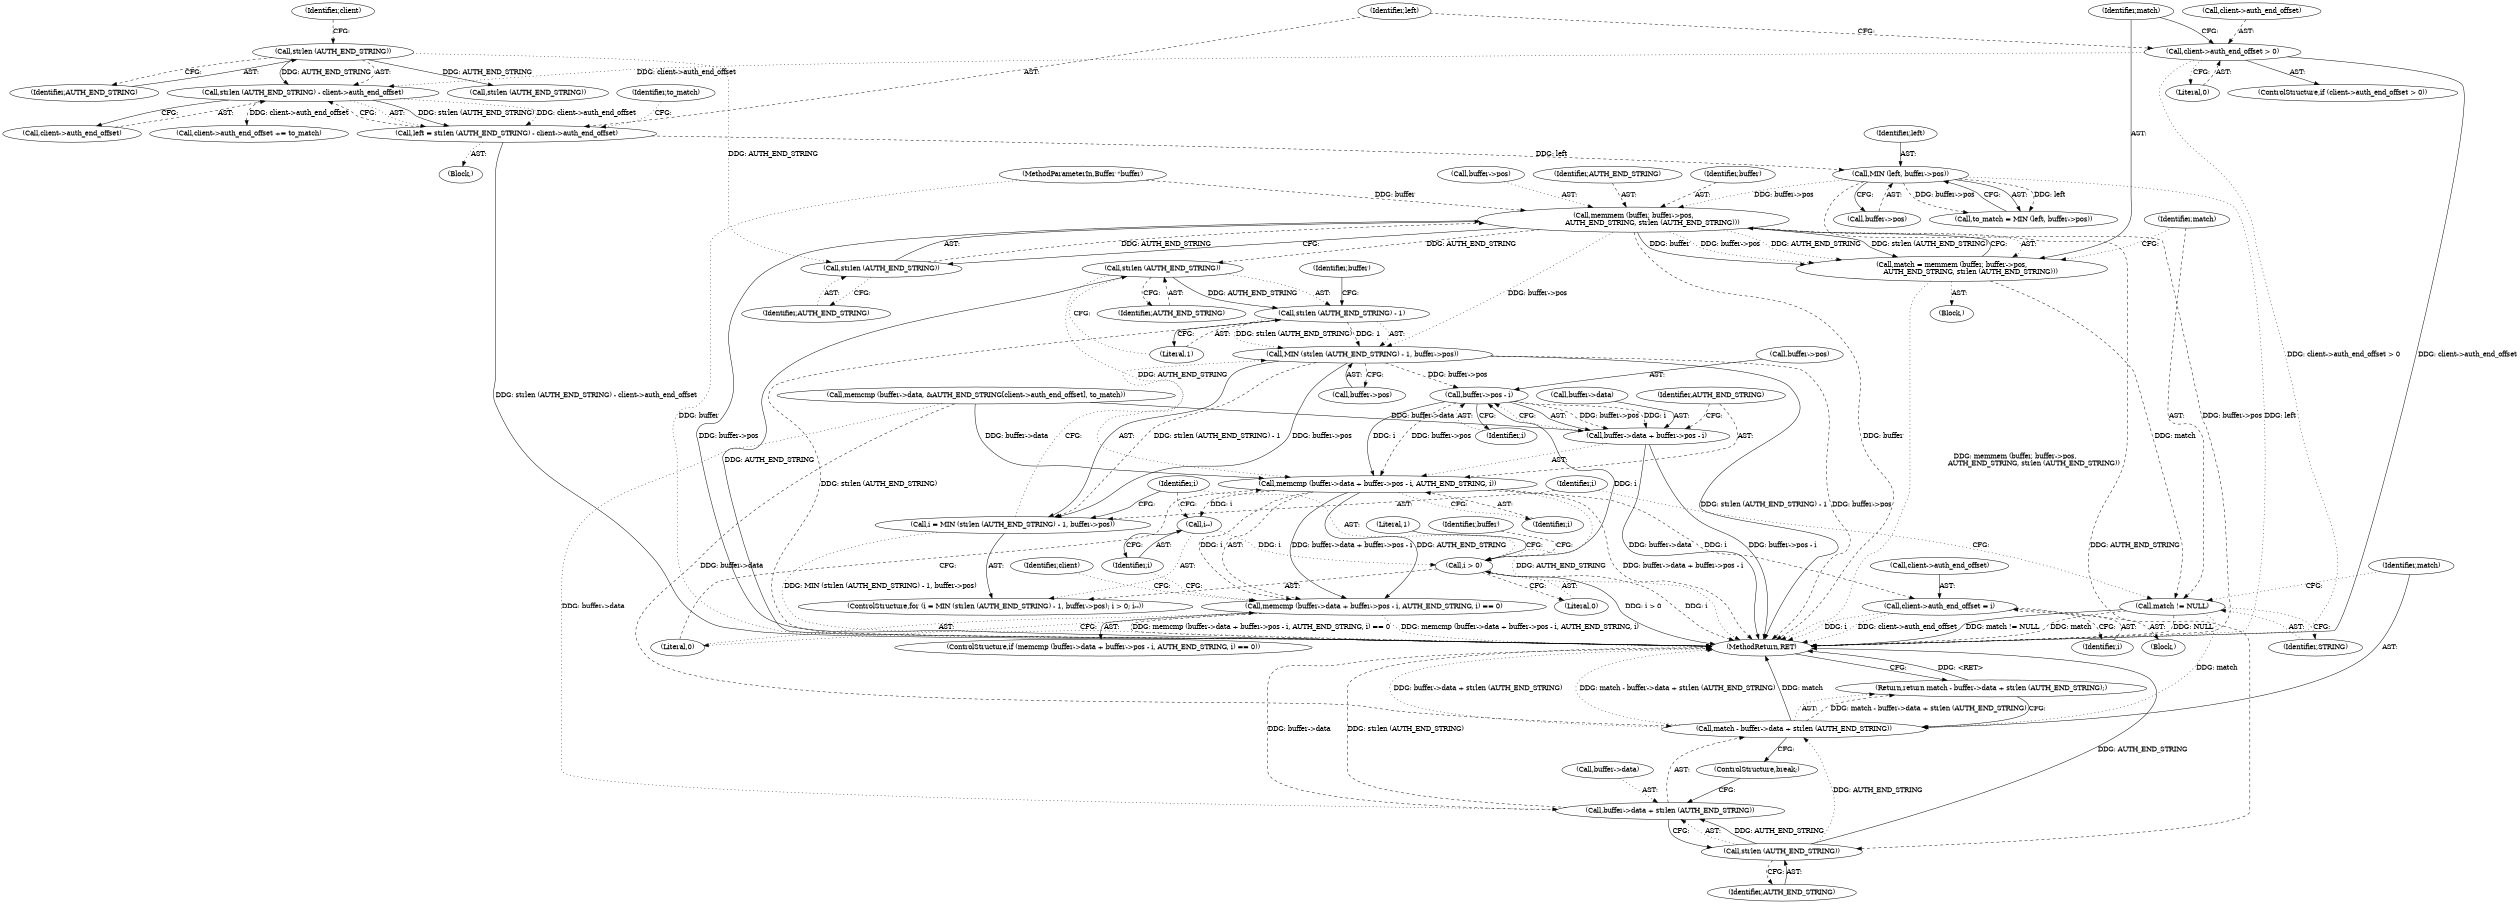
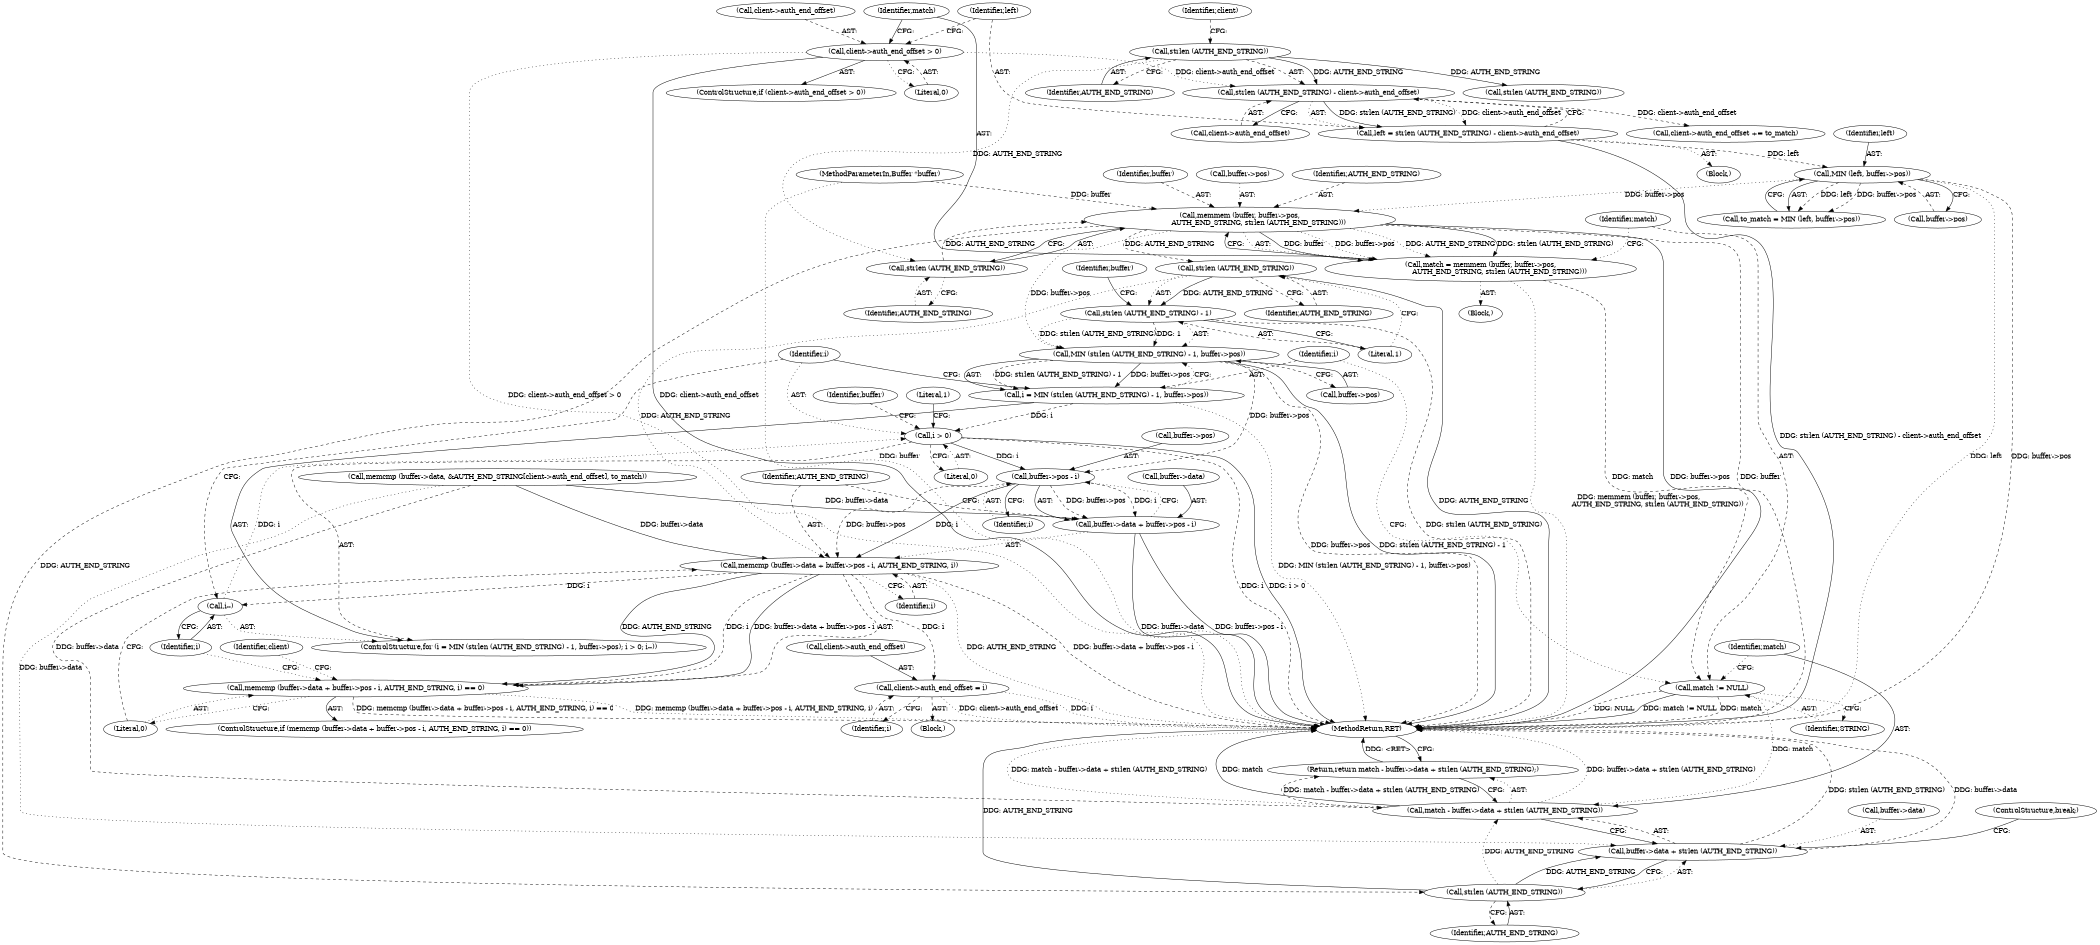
(666, 93) -> none
none -> (1016, 417)
(1777, 748) -> (1597, 831)
